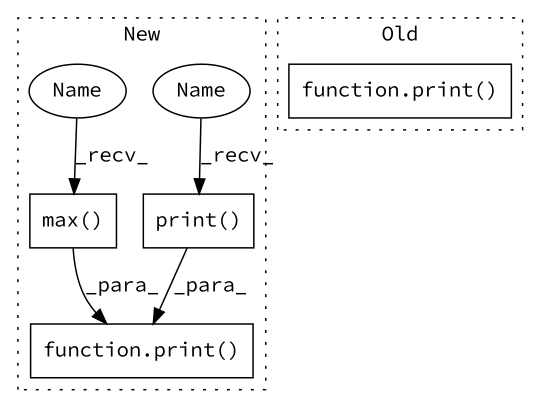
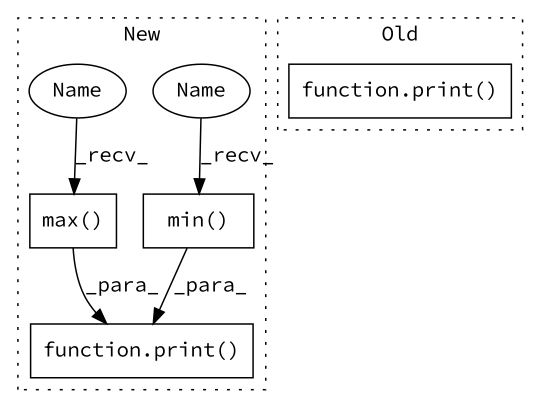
(199, 221) -> (199, 221)
